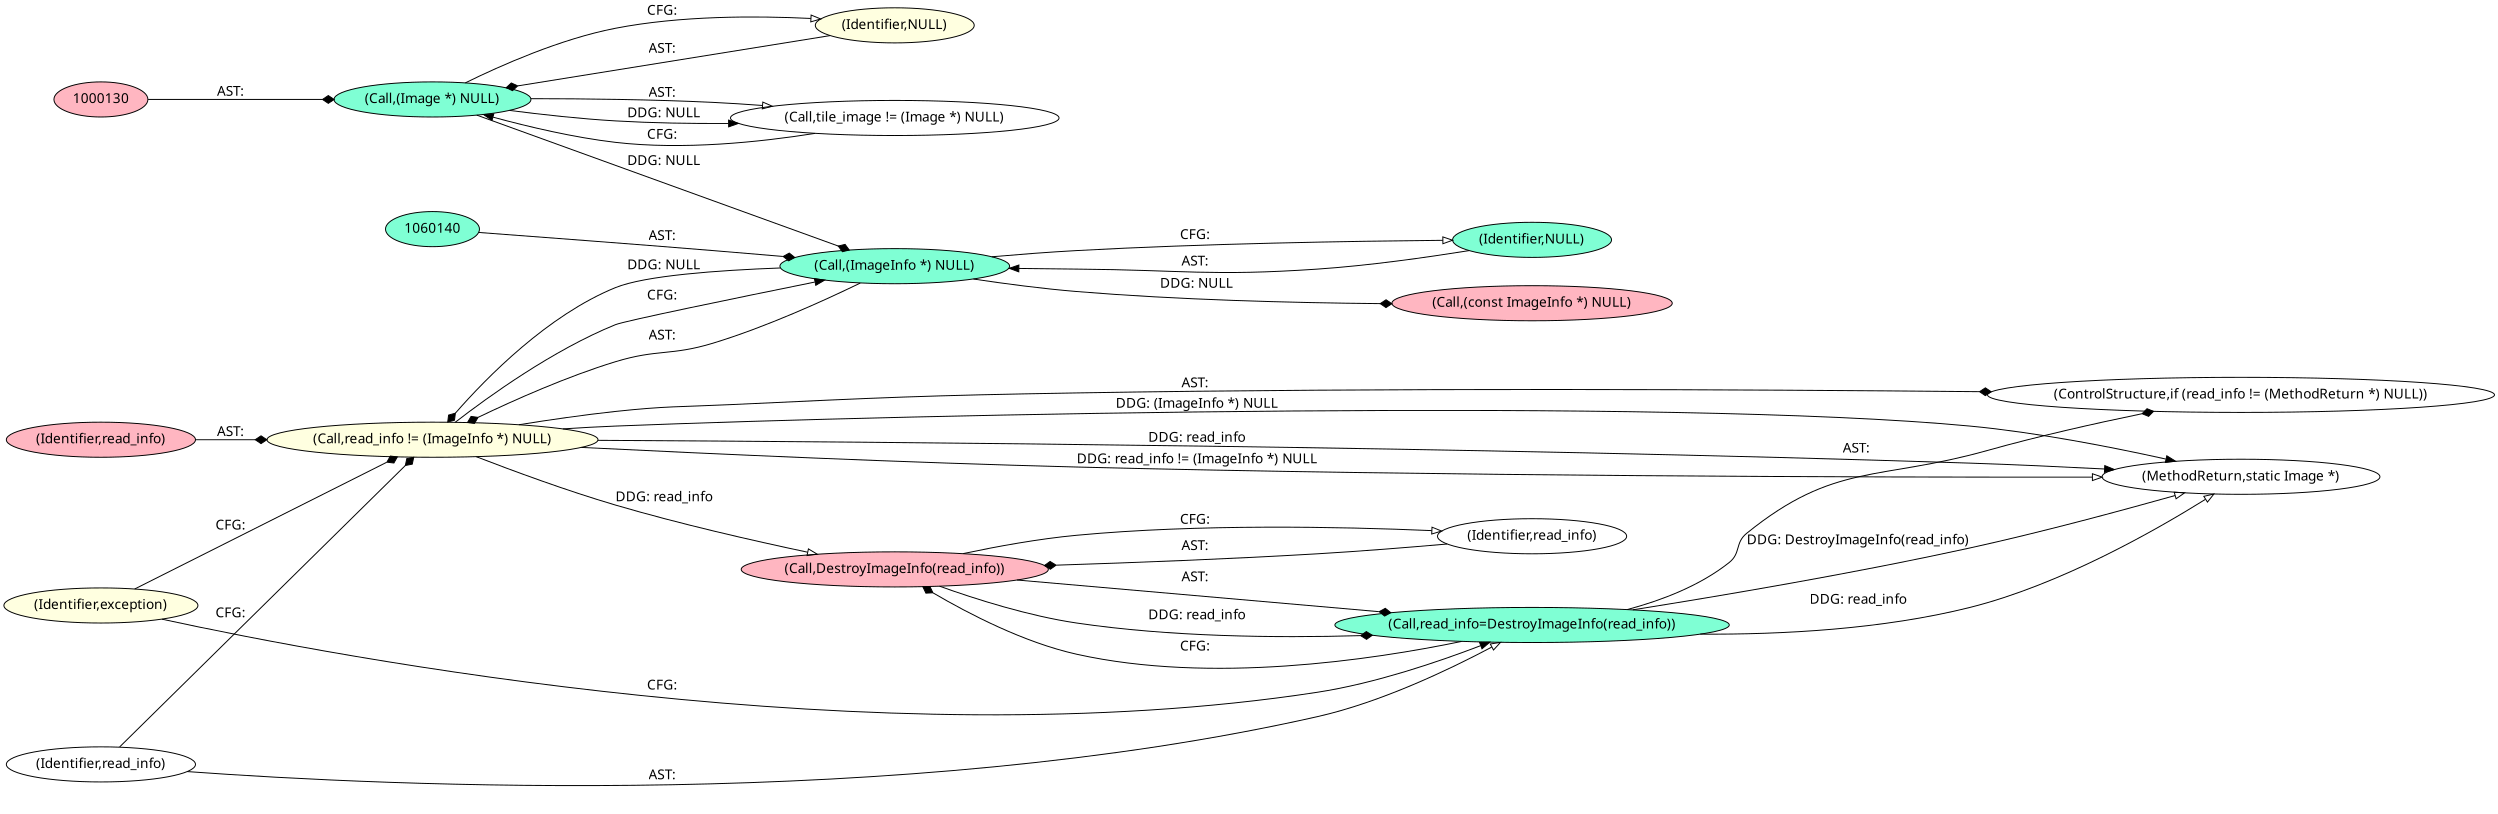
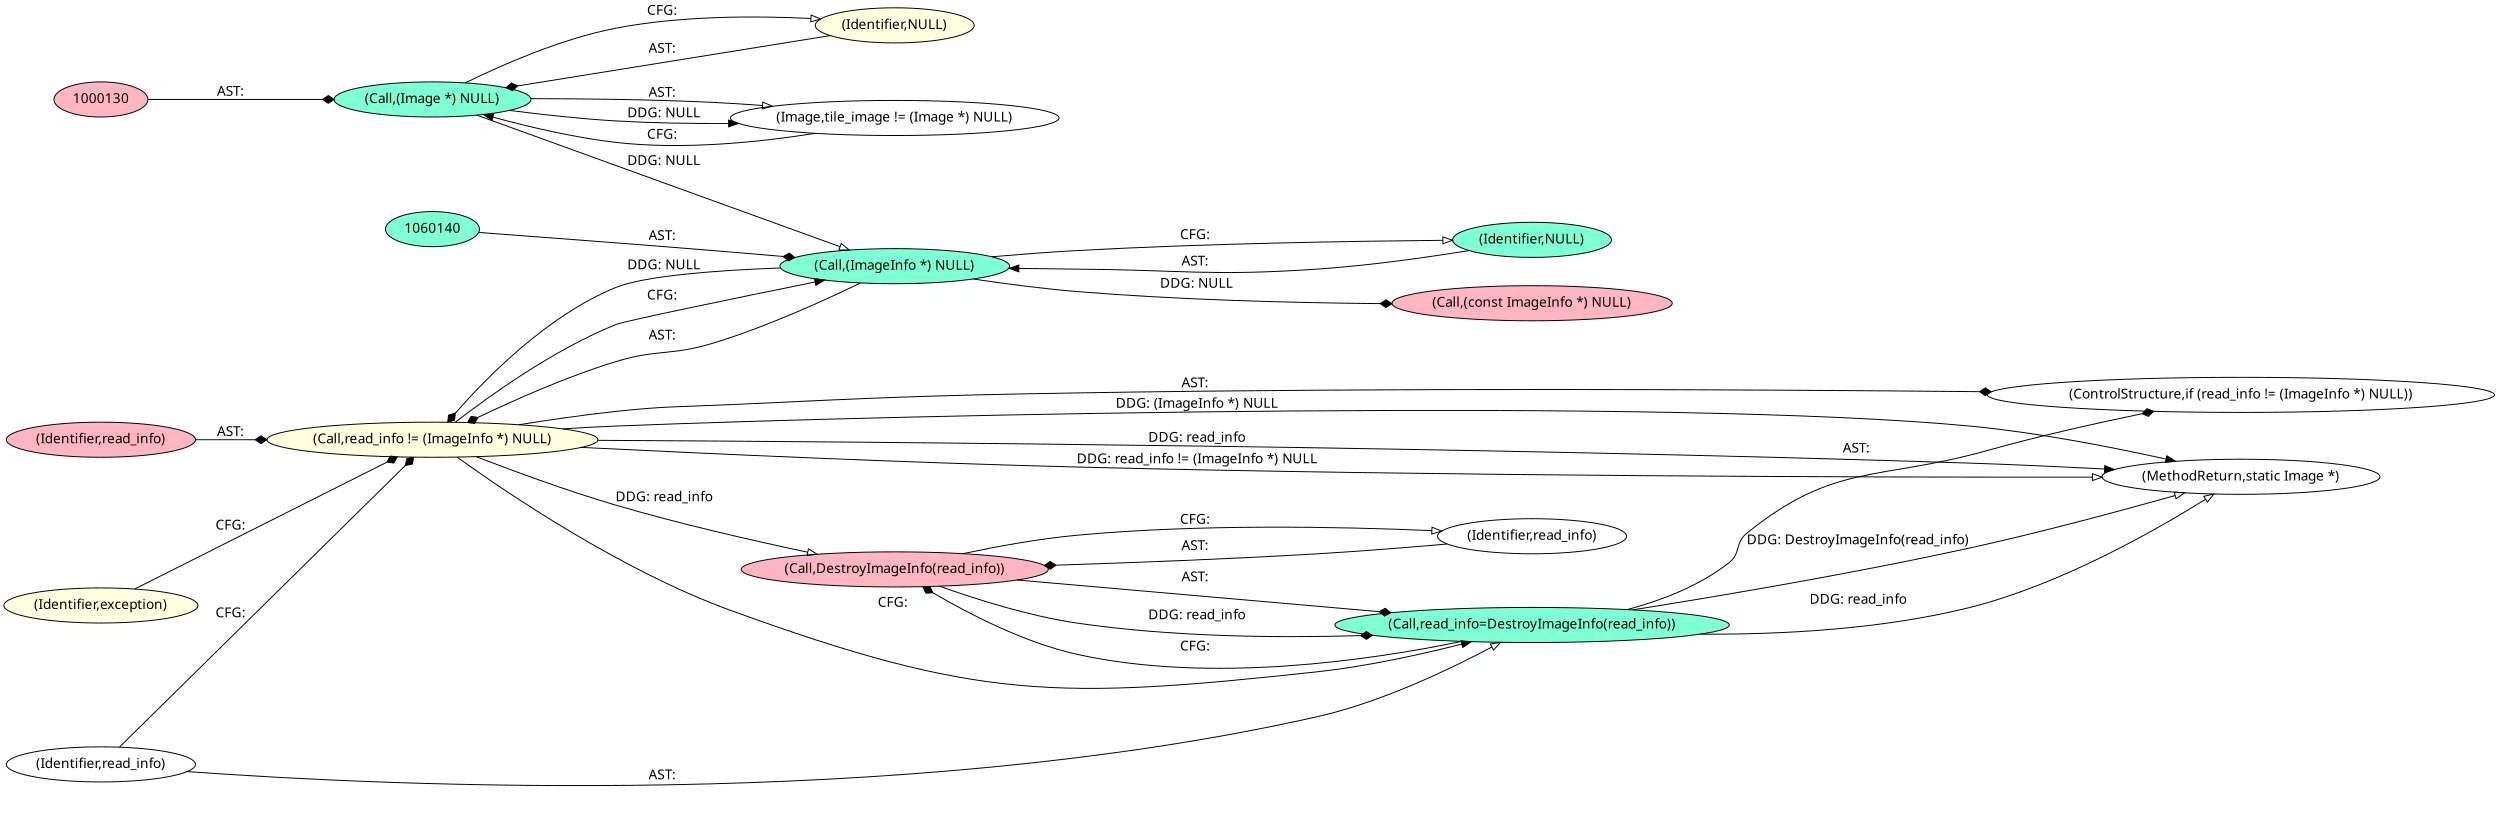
(895, 118) -> (895, 118)
(658, 181) -> (658, 181)
(2241, 395) -> (2241, 395)
(822, 710) -> (937, 672)
